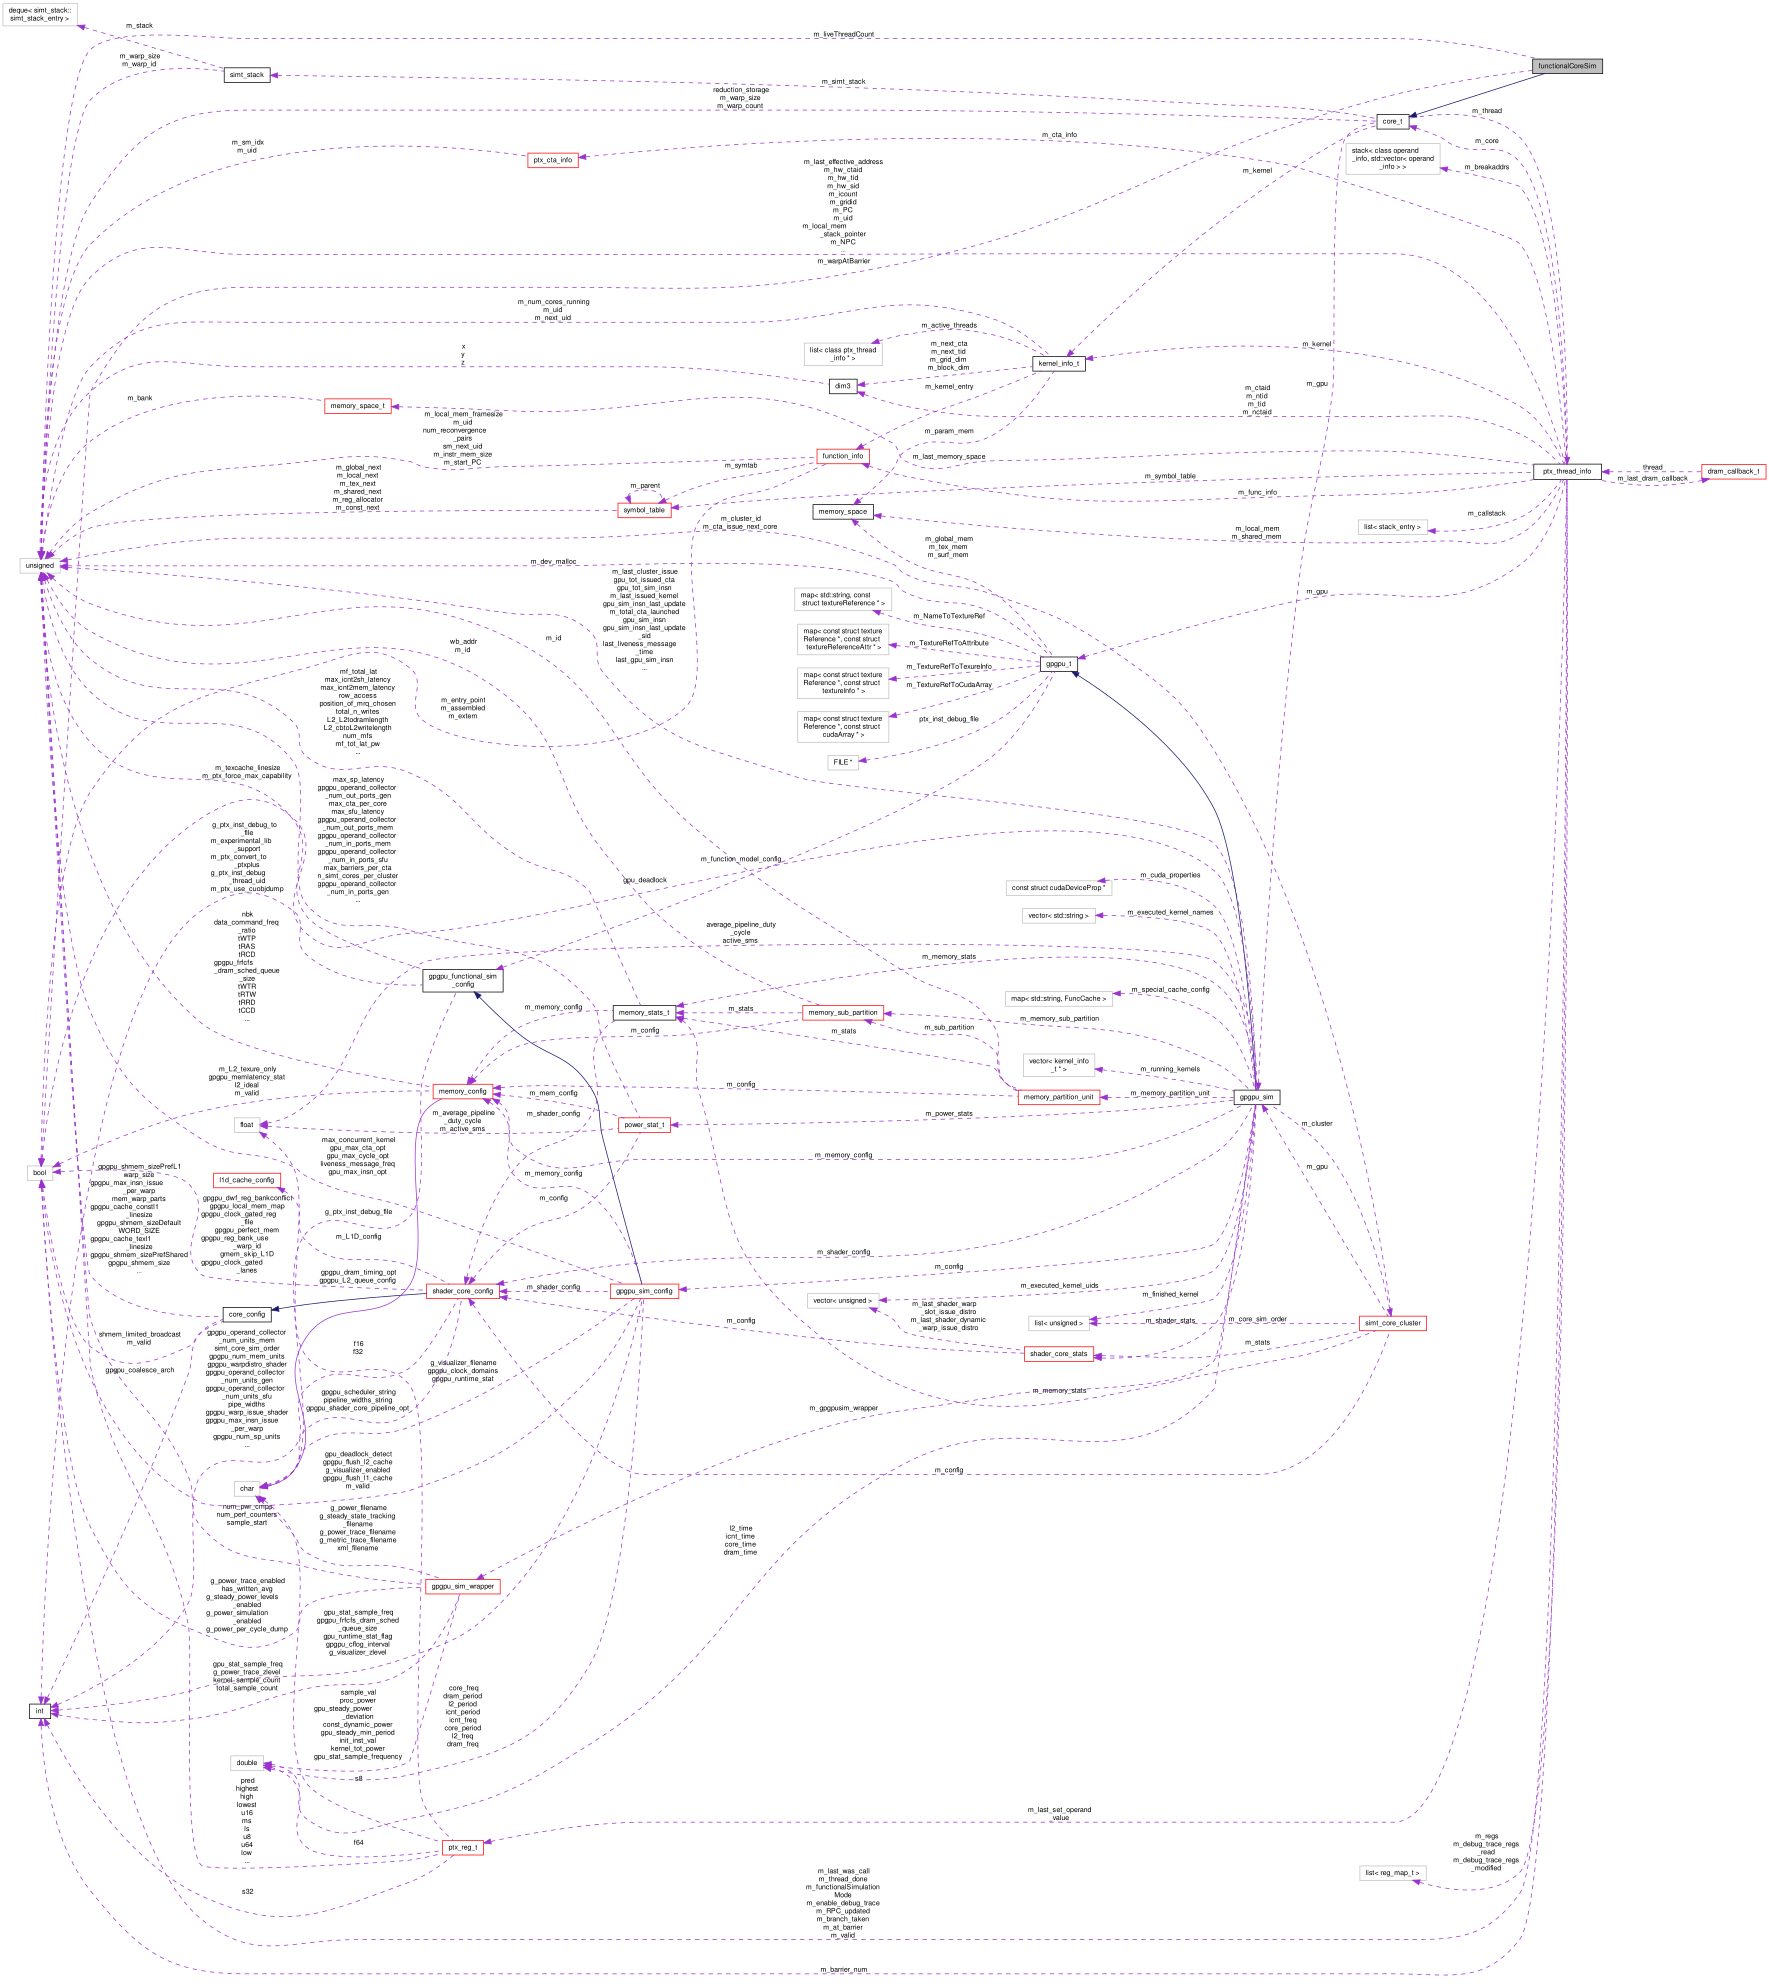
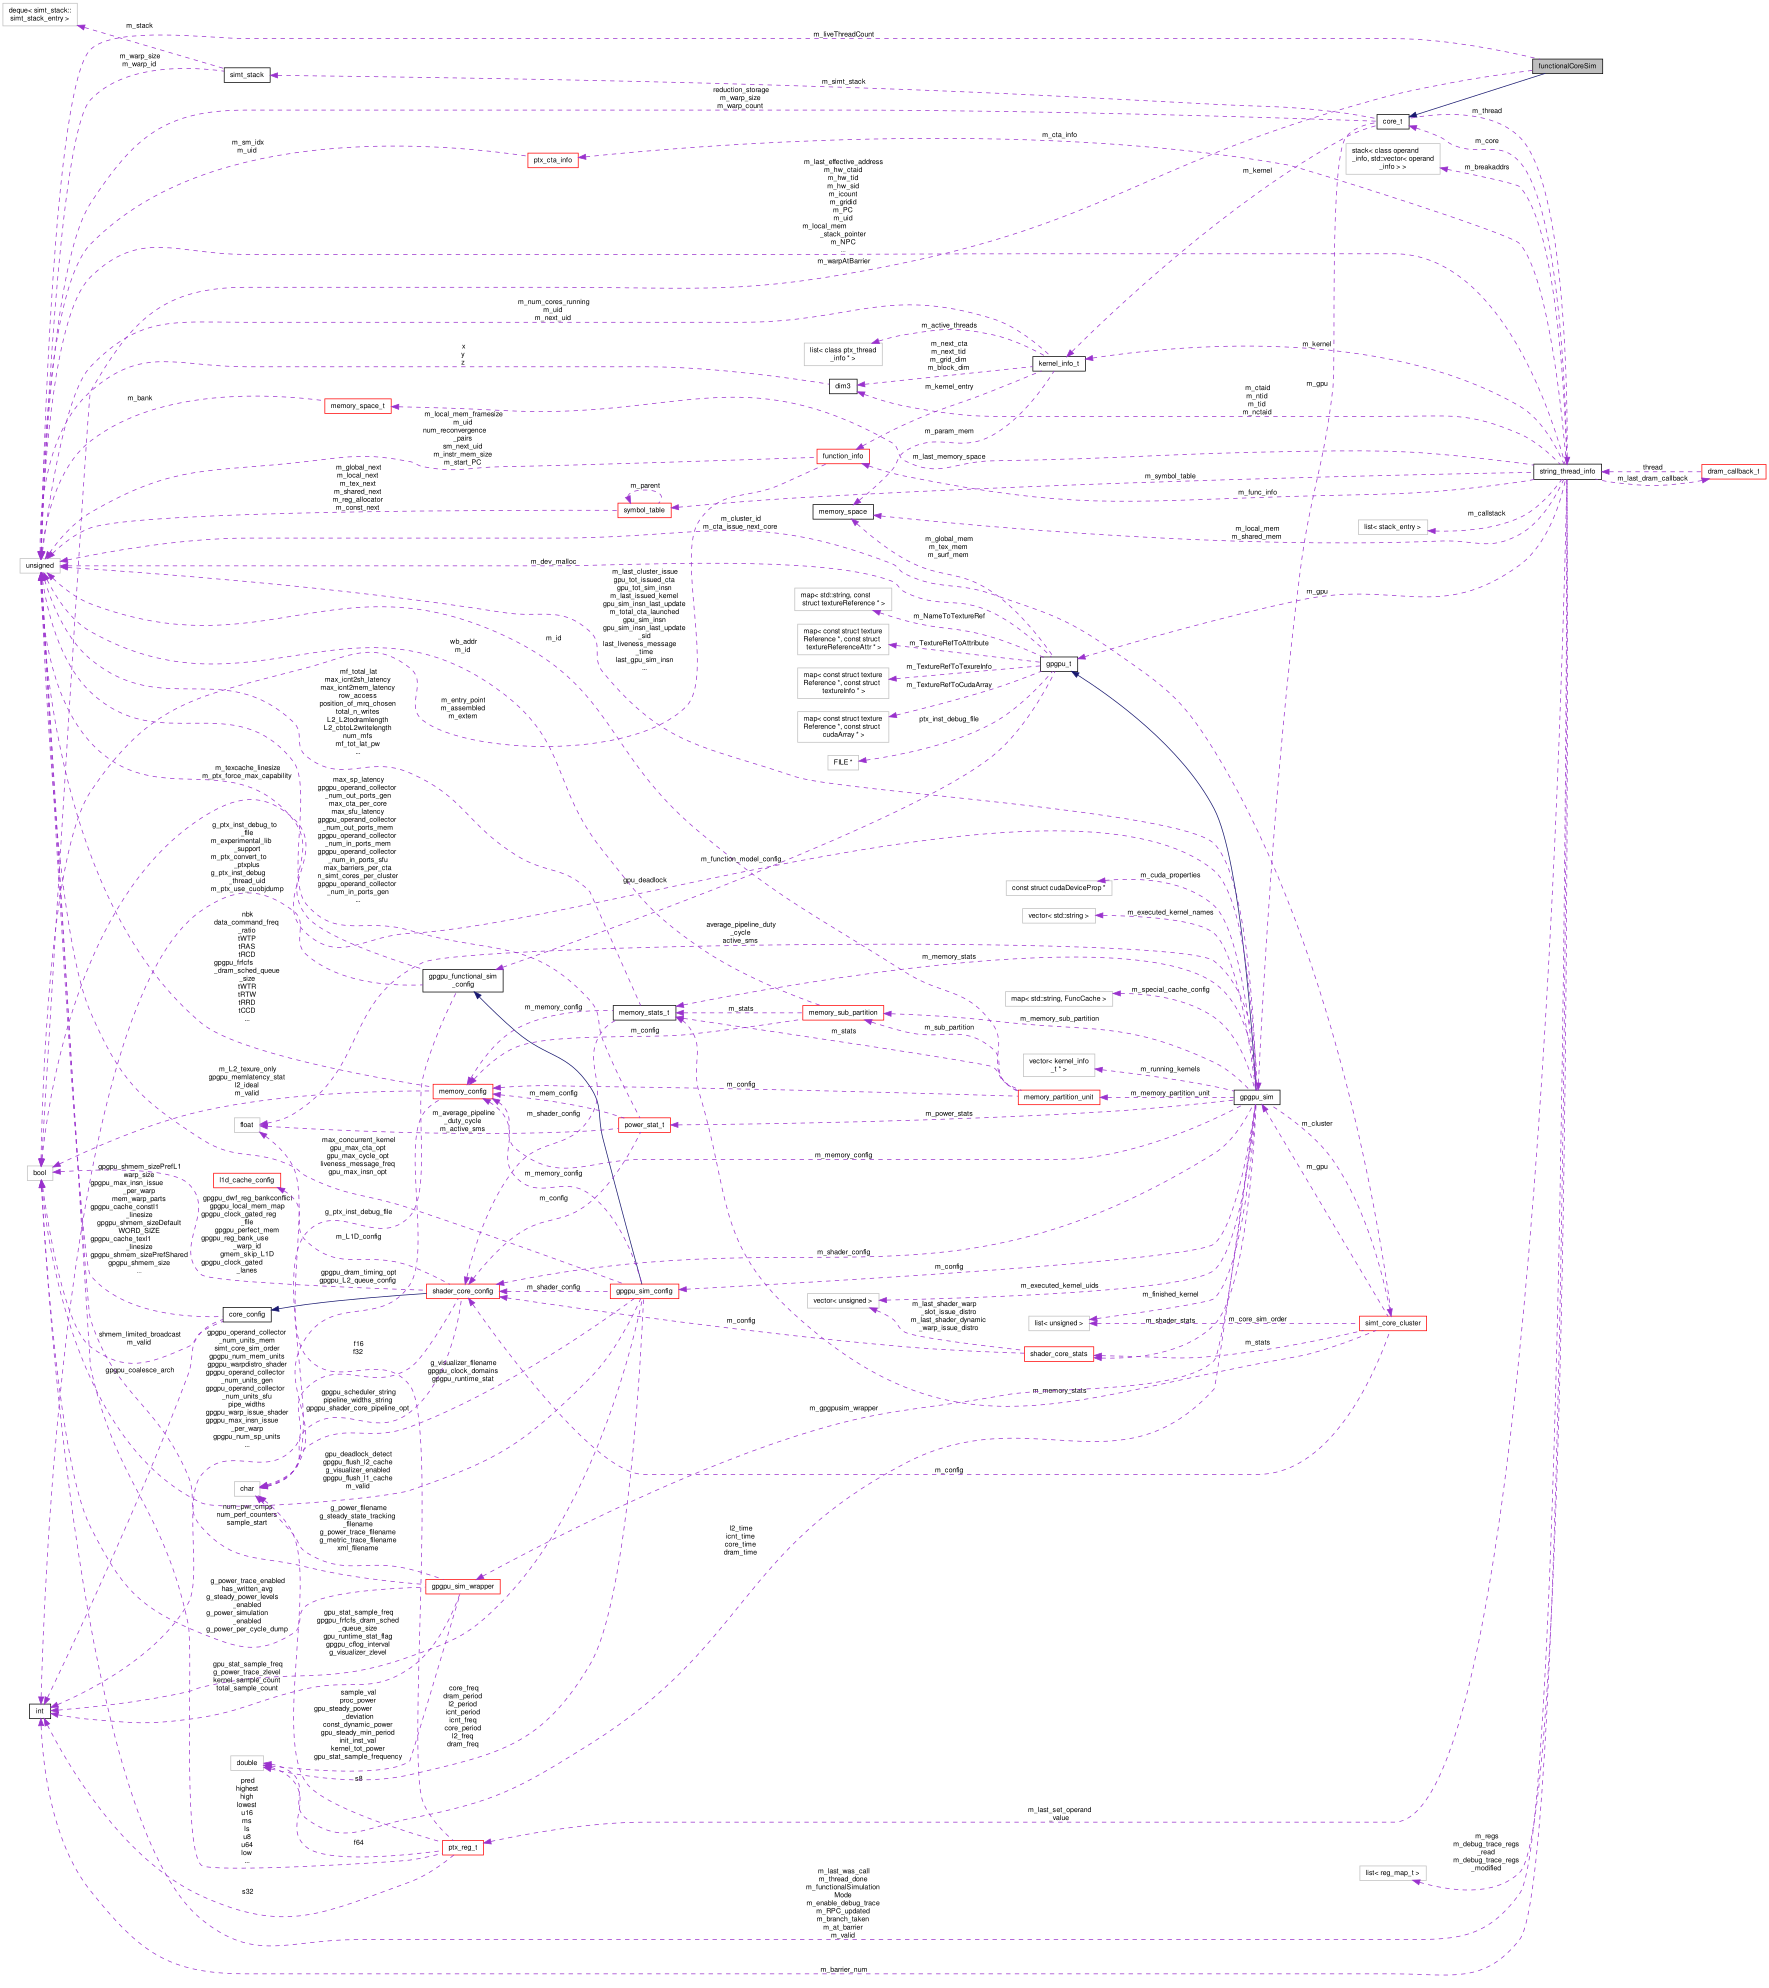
(1568, 472) -> (1568, 472)
(740, 477) -> none
(372, 1309) -> (372, 1309)
